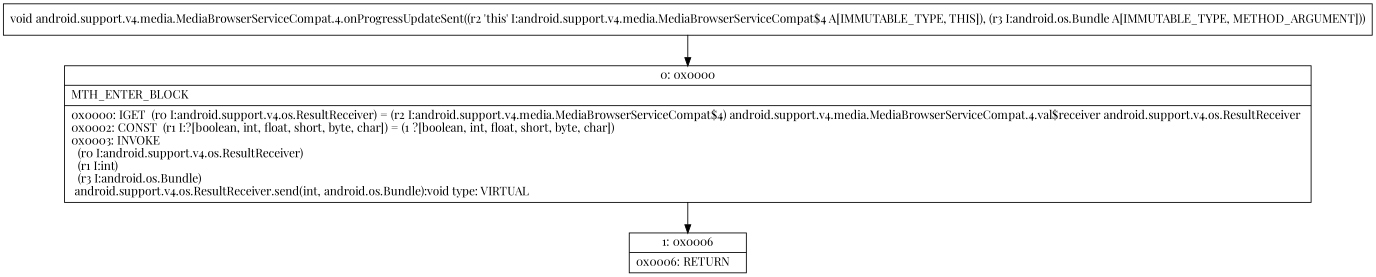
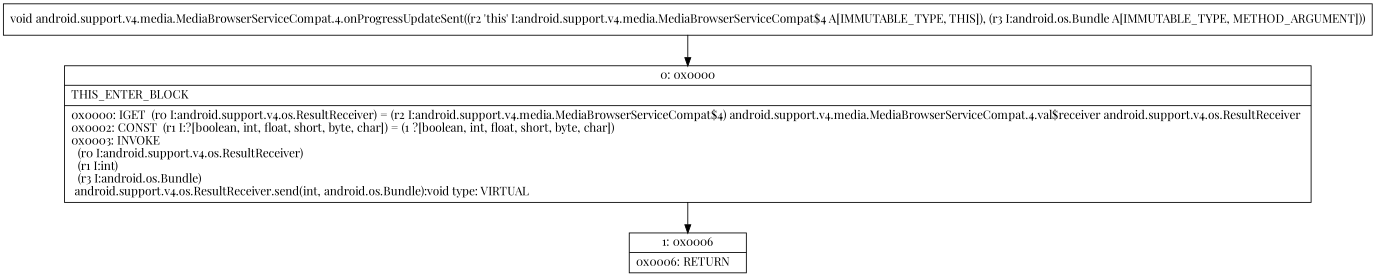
(130, 95) -> (130, 95)
